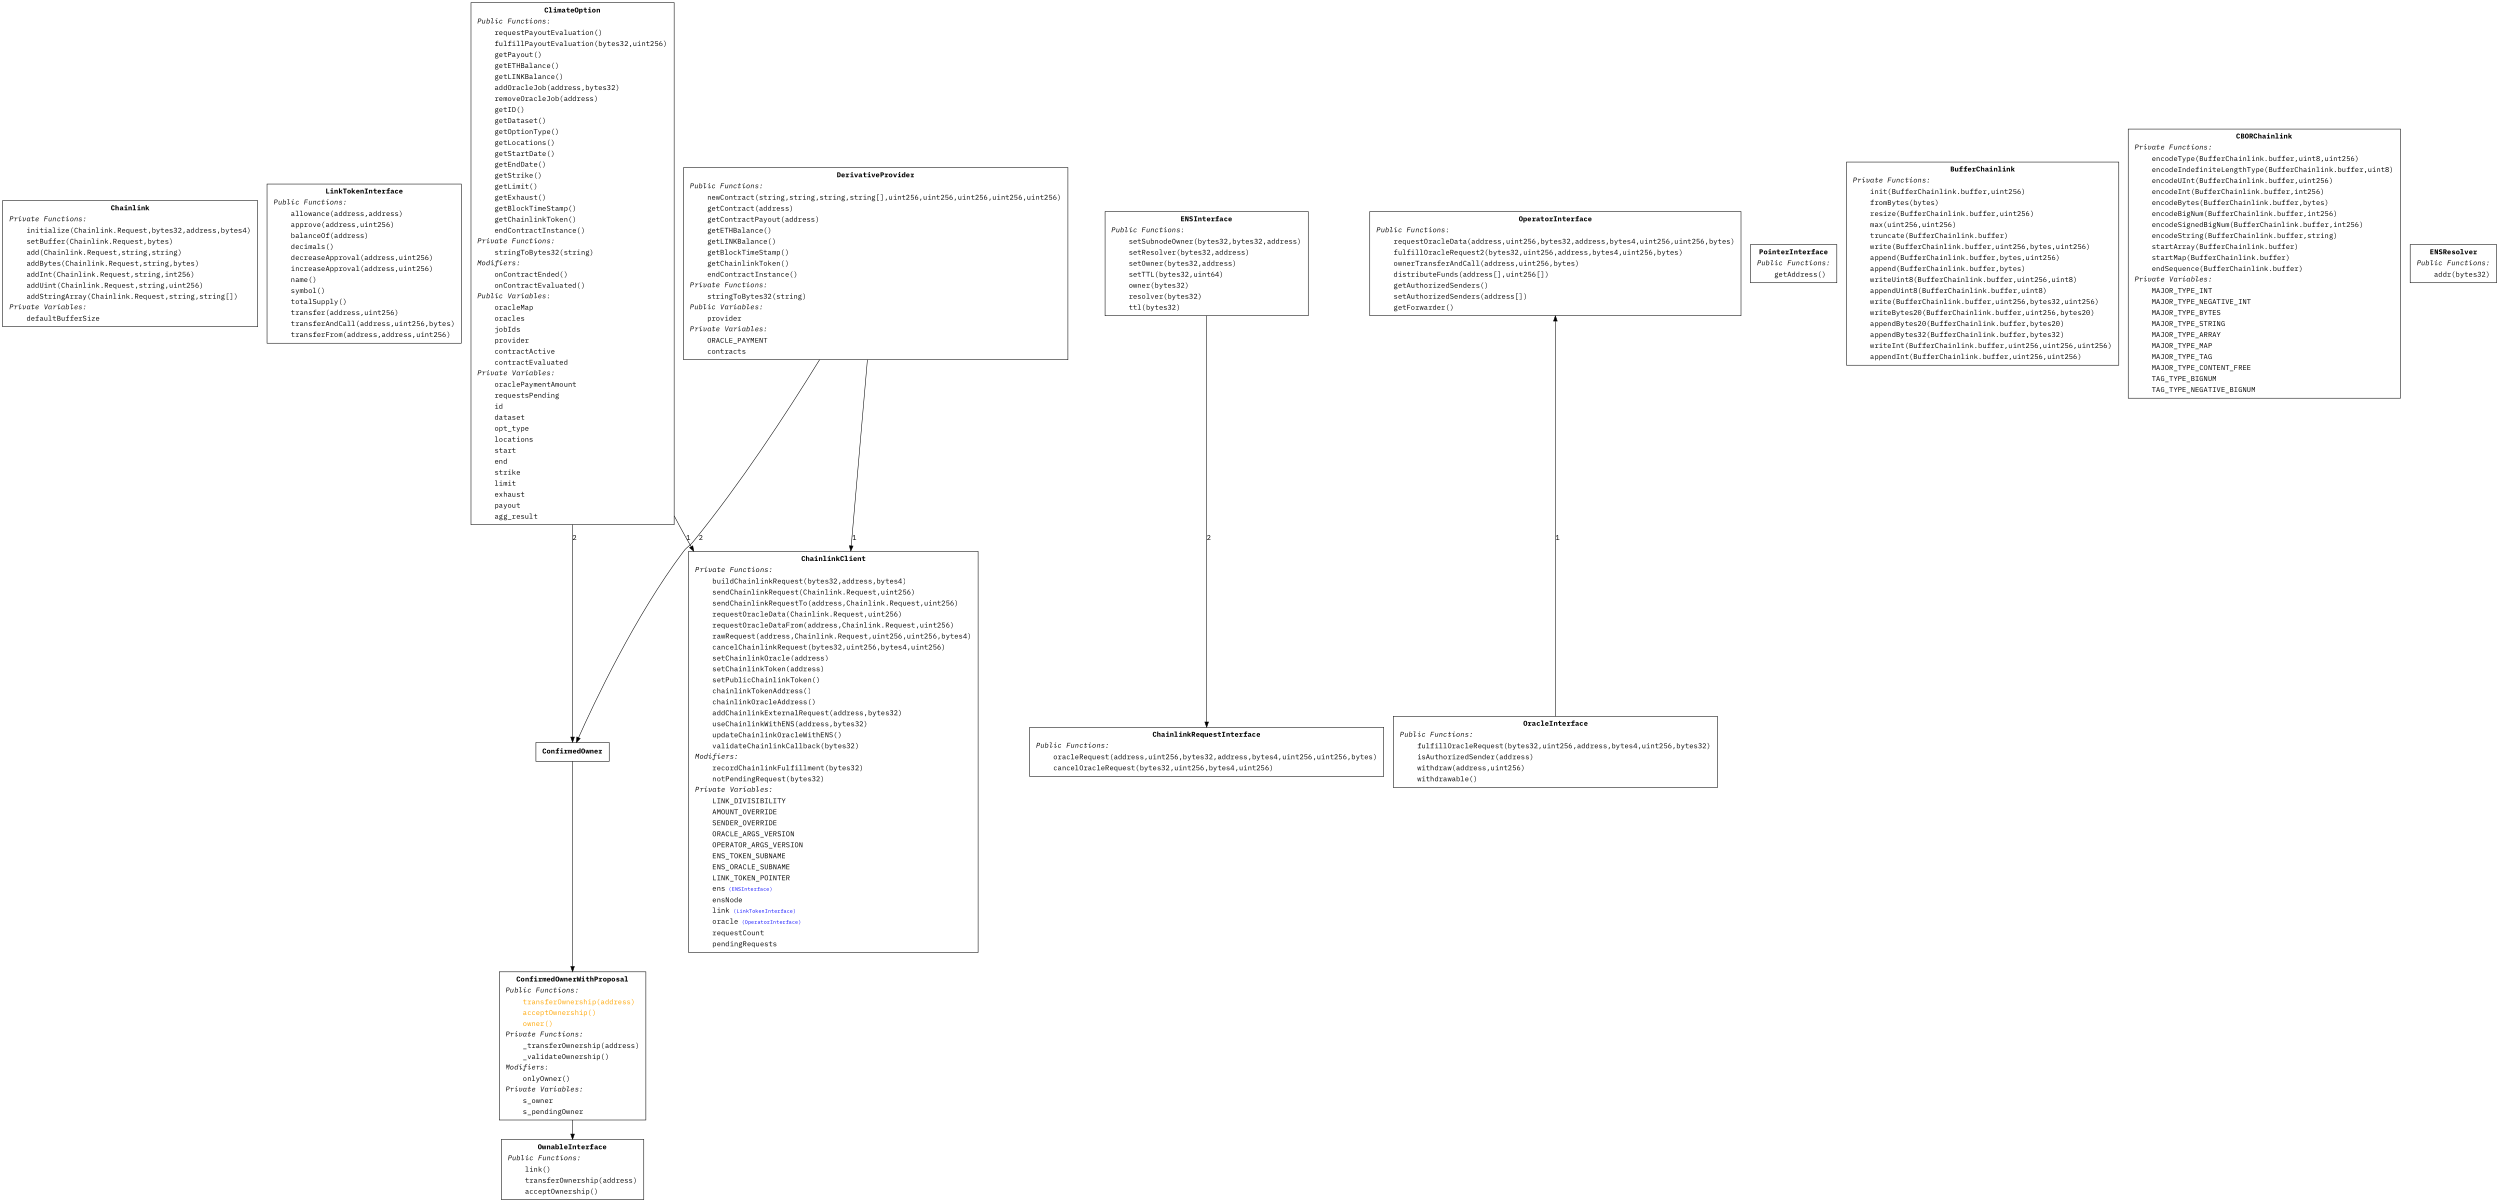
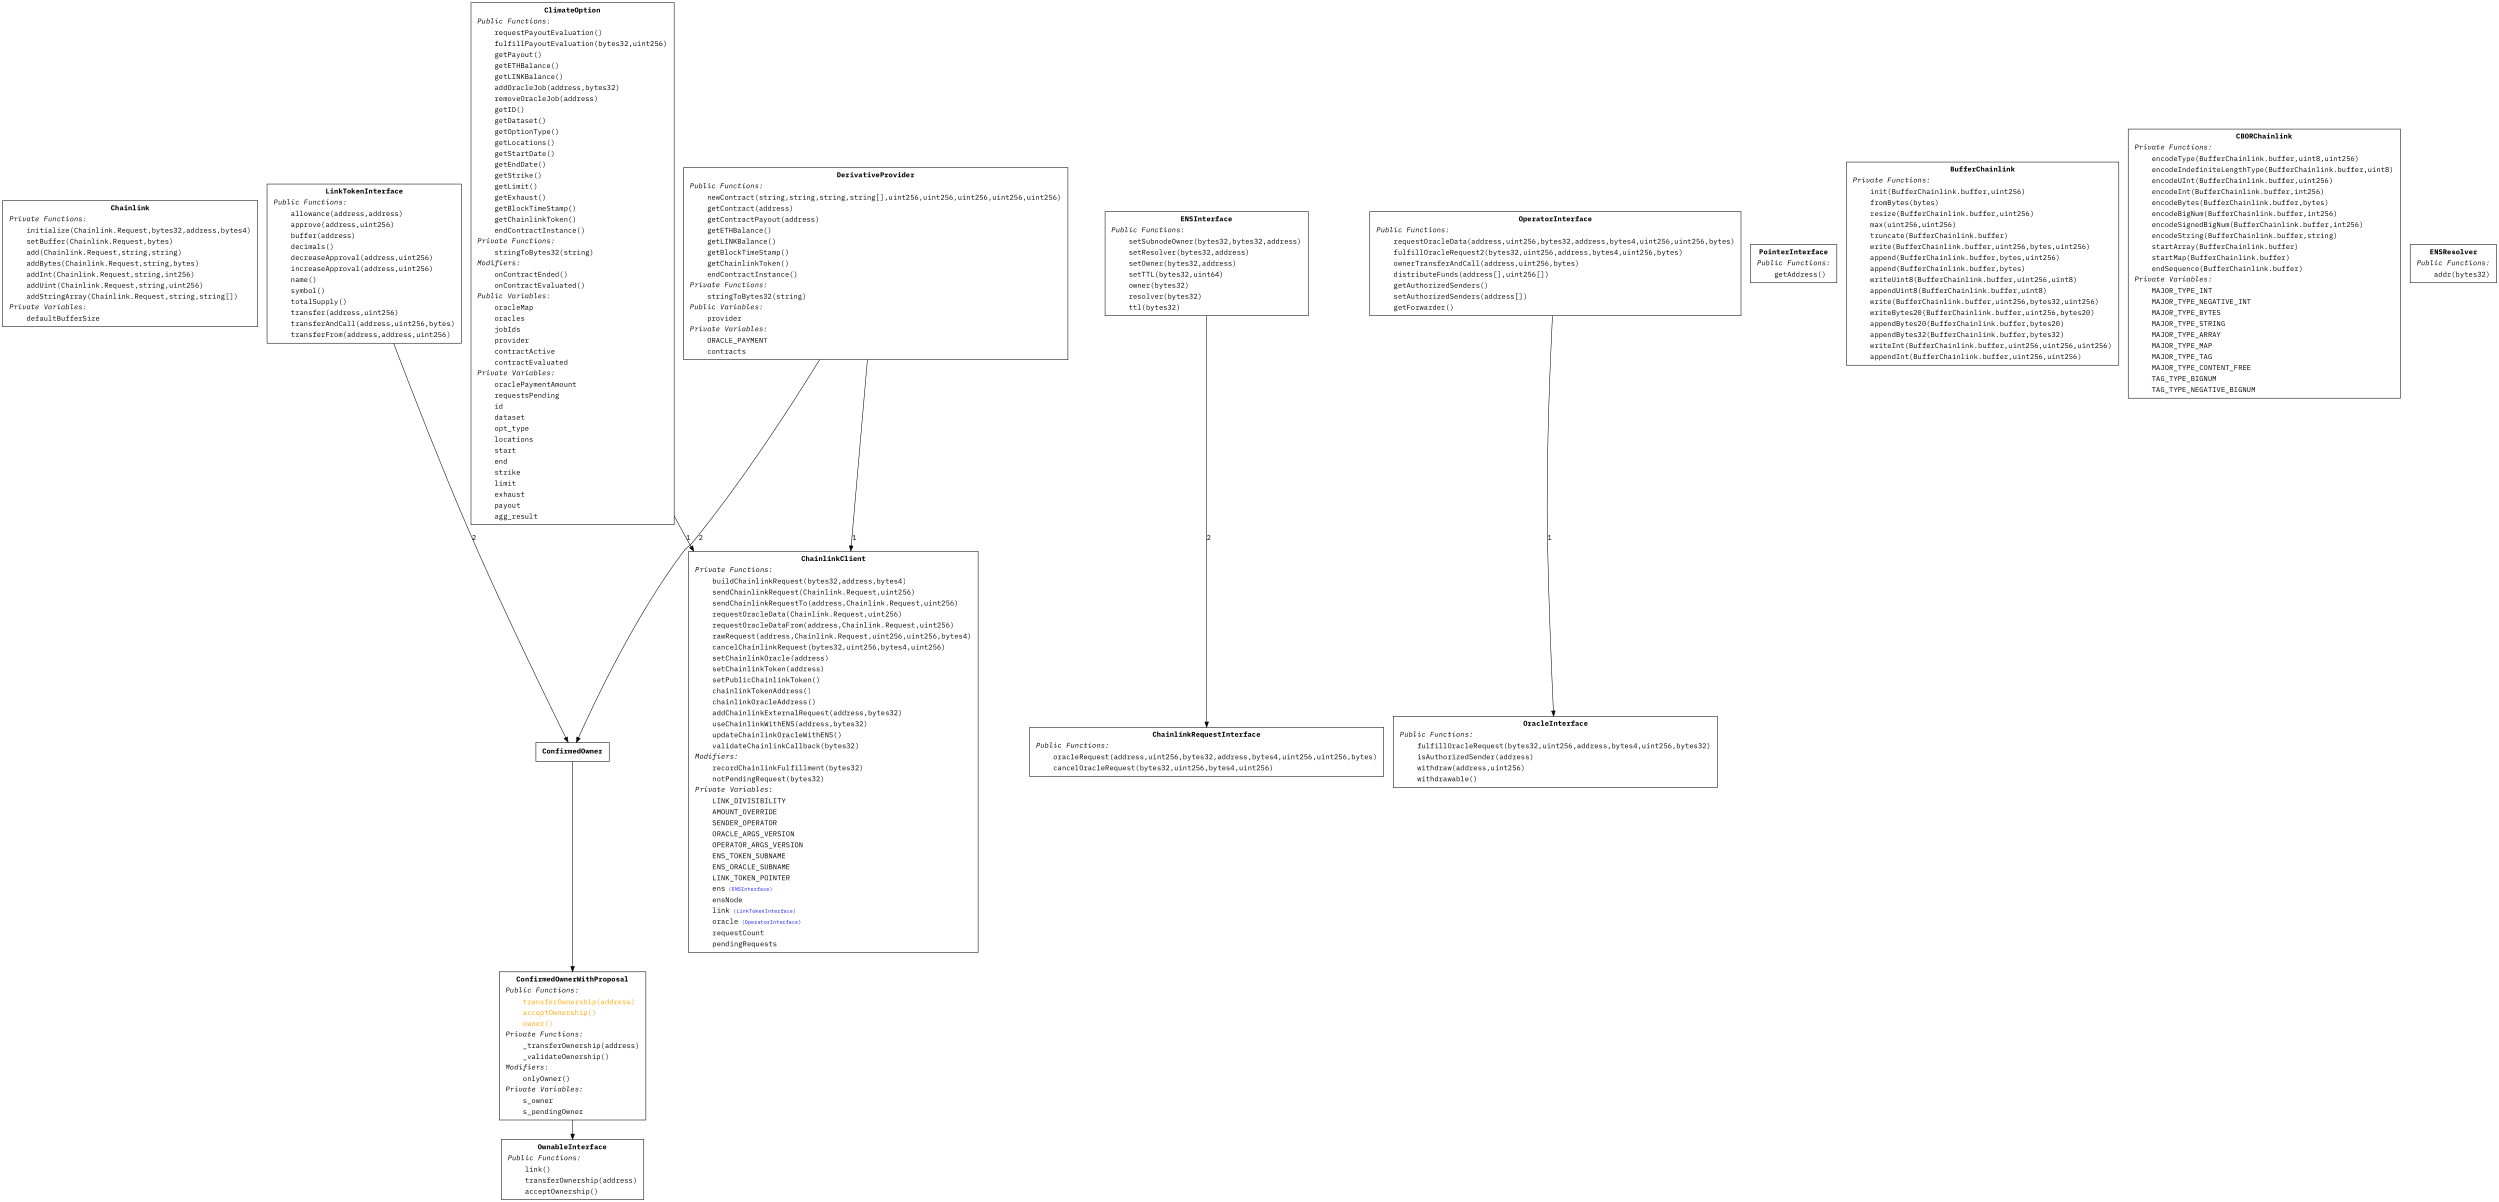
(321, 236) -> (315, 236)
(1555, 519) -> (1547, 513)
(573, 631) -> (474, 543)
(736, 823) -> (736, 823)
